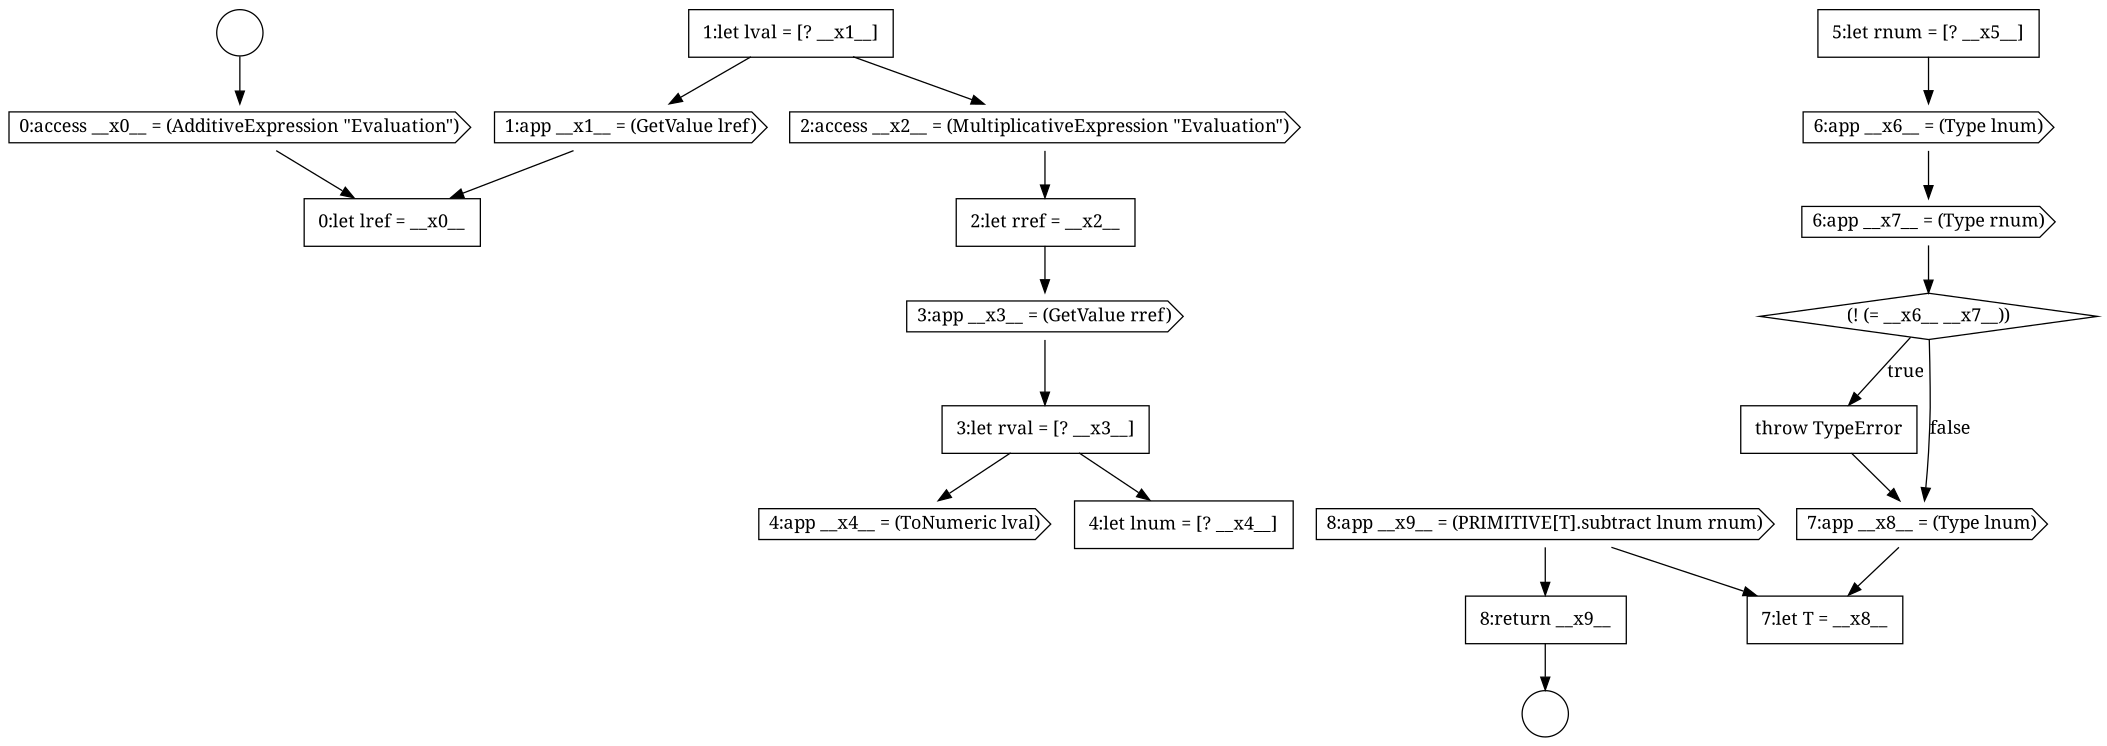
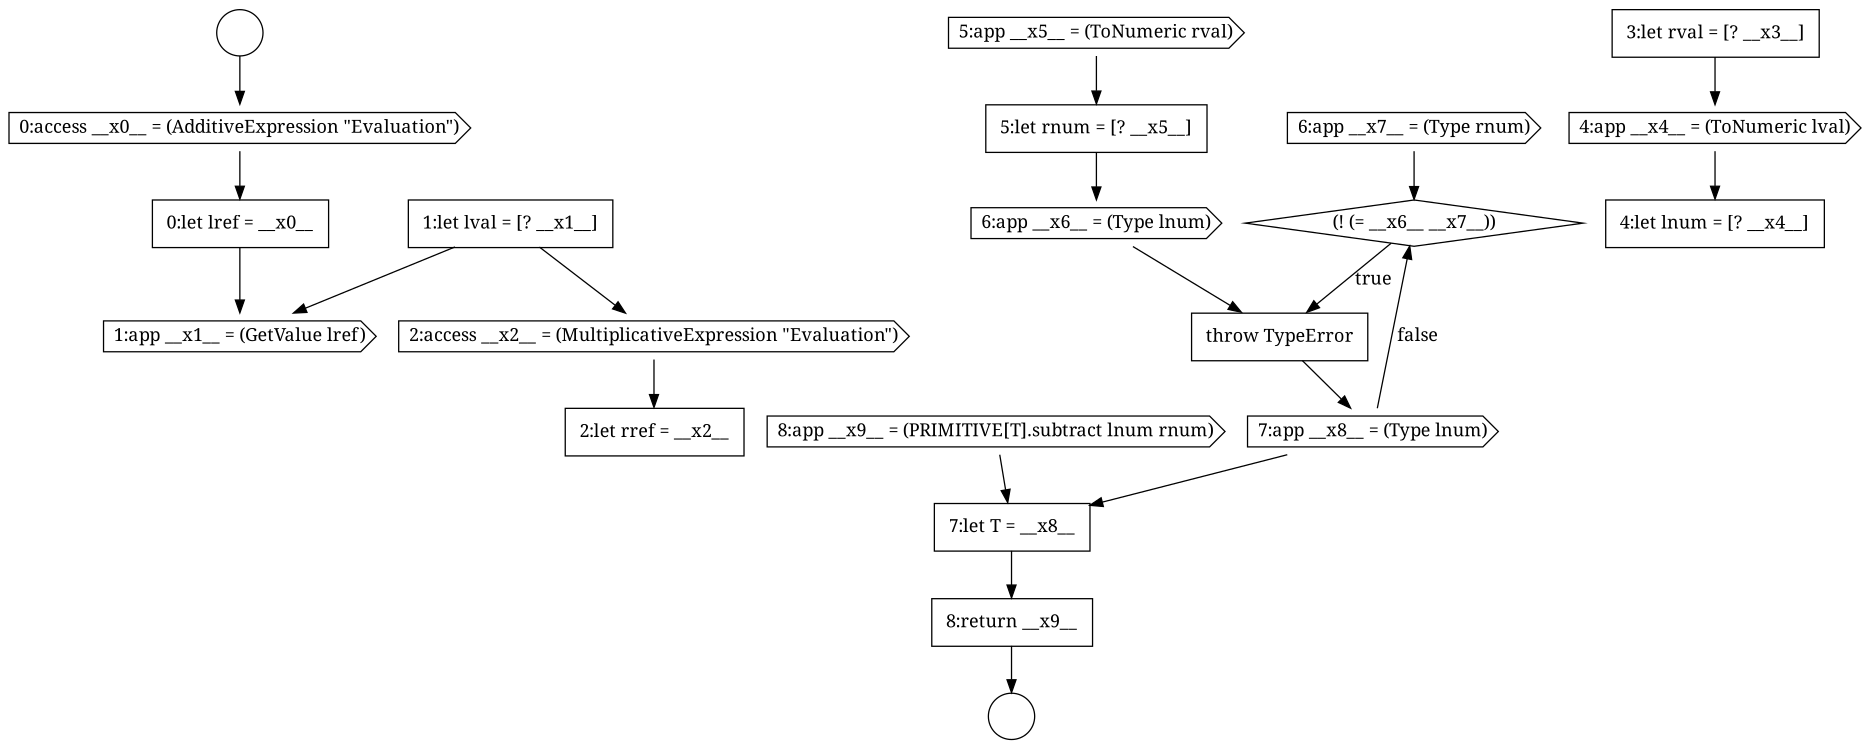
none -> (1096, 33)
(1929, 168) -> (1181, 276)
(518, 172) -> (240, 274)
(1045, 316) -> none
(1930, 414) -> (1392, 334)
(1109, 473) -> (1715, 169)
(1545, 565) -> (1012, 568)
